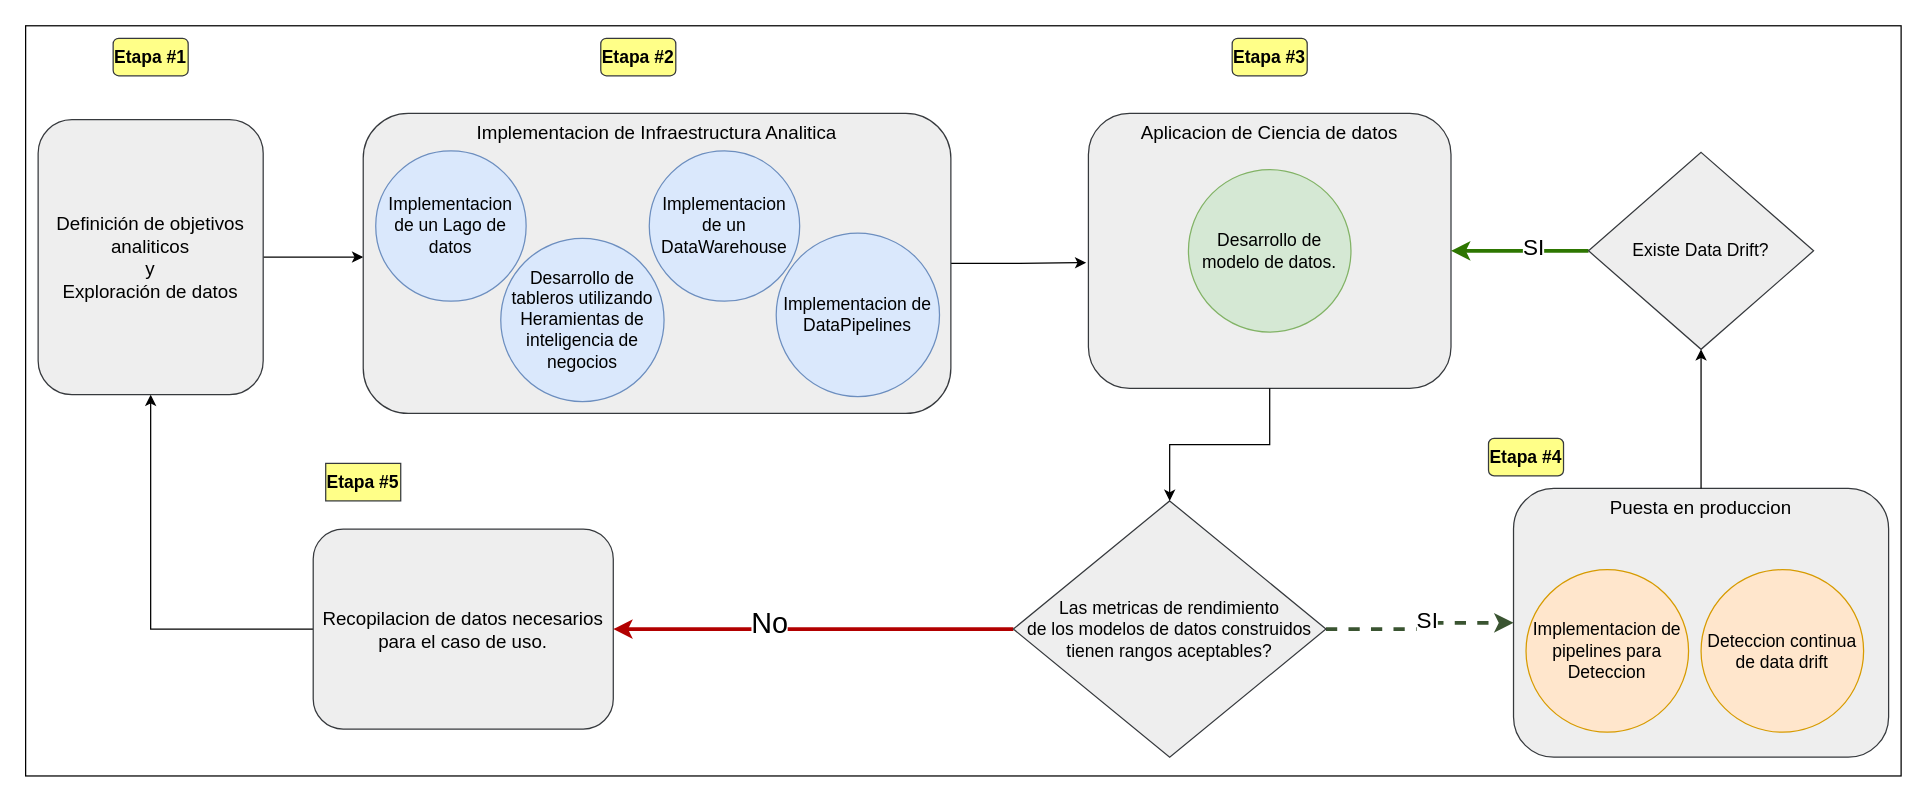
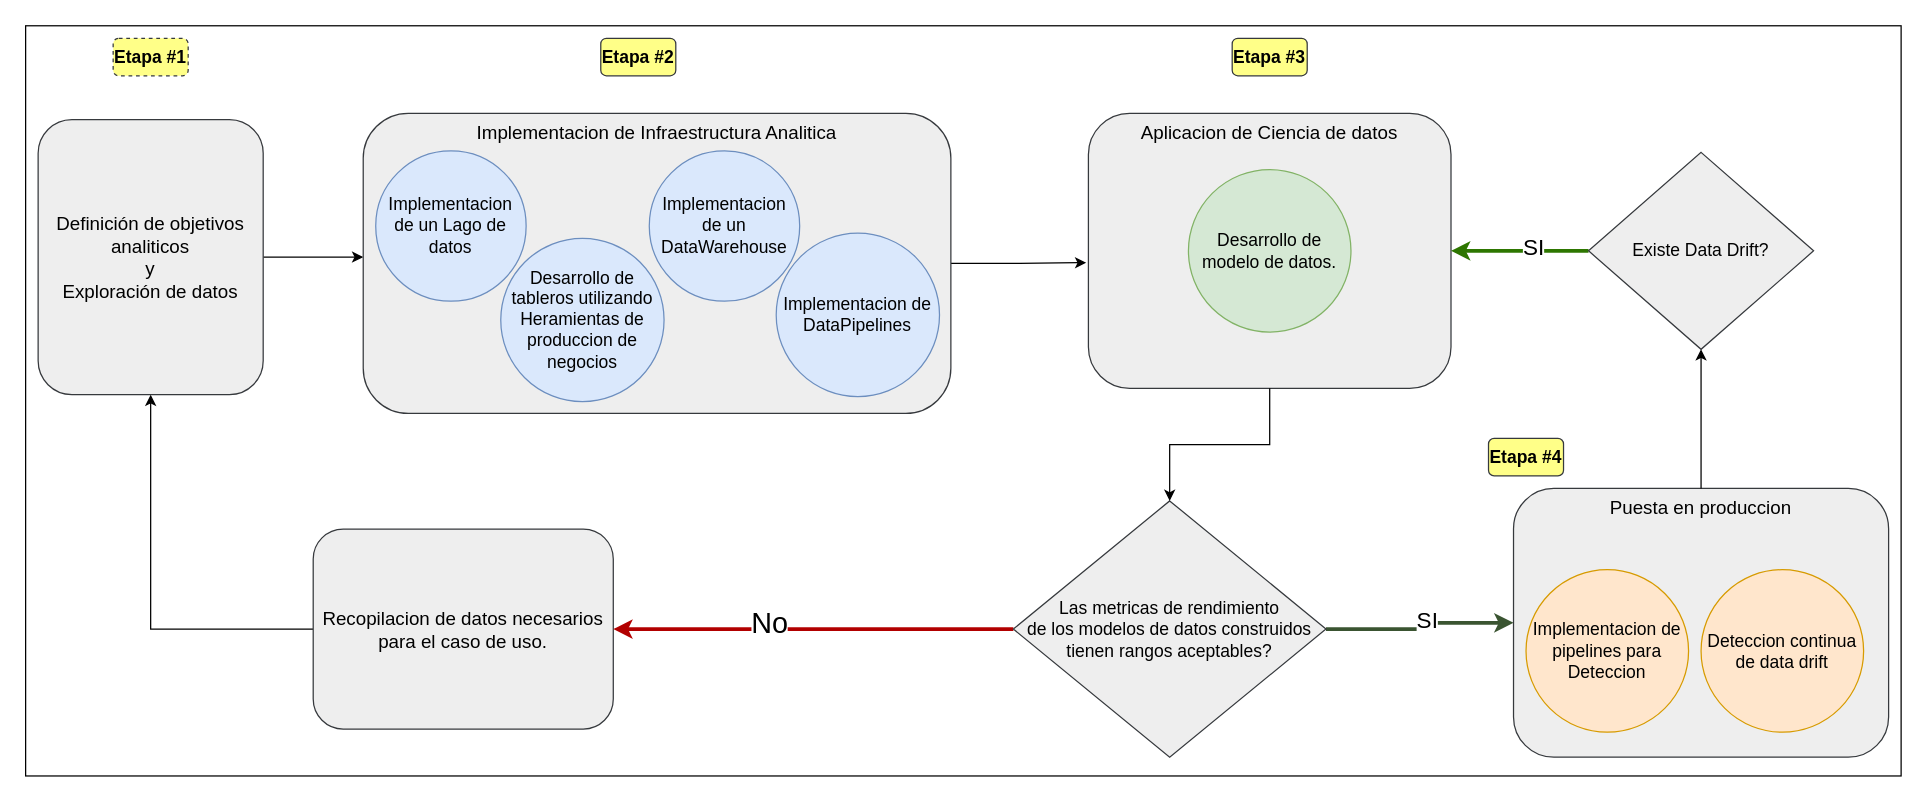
(151, 57) -> (151, 57)
(583, 319) -> (583, 319)
(363, 482) -> none
(1448, 623) -> (1448, 623)
